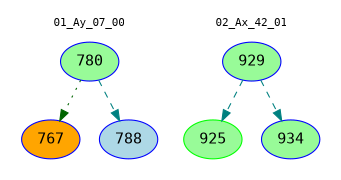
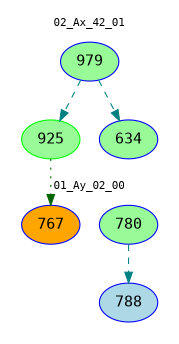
(90, 23) -> (90, 186)
(252, 62) -> (90, 62)
(73, 96) -> (51, 183)
(291, 139) -> (129, 139)
